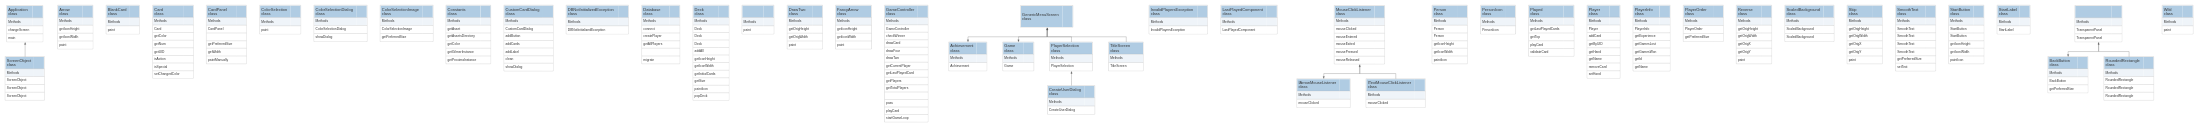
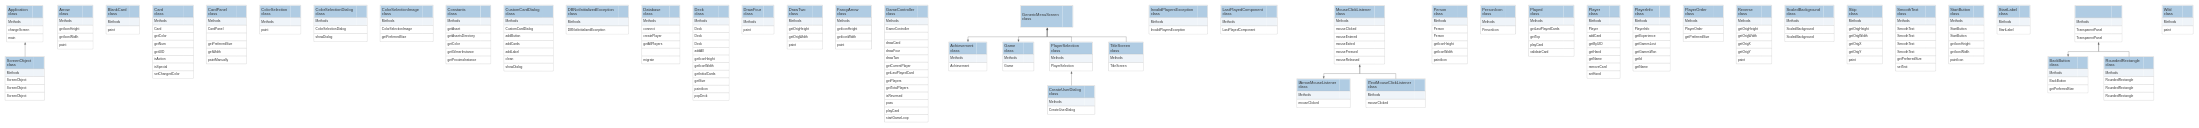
none -> (753, 11)
(901, 36) -> none
none -> (901, 96)
